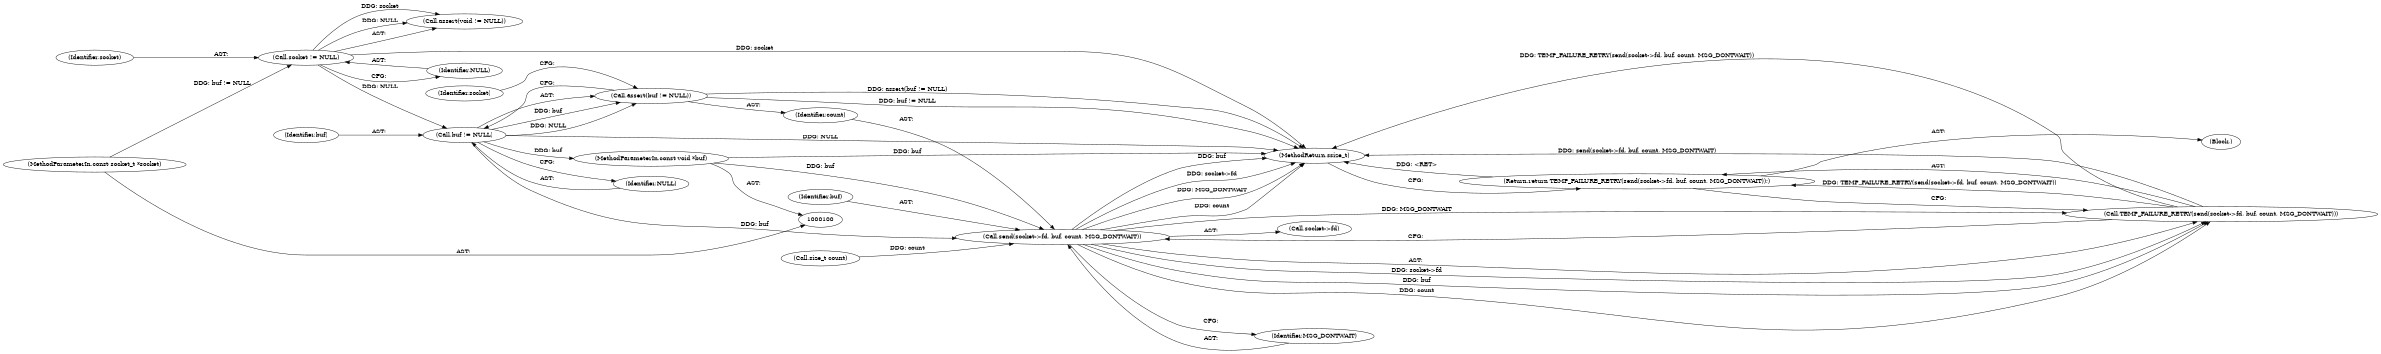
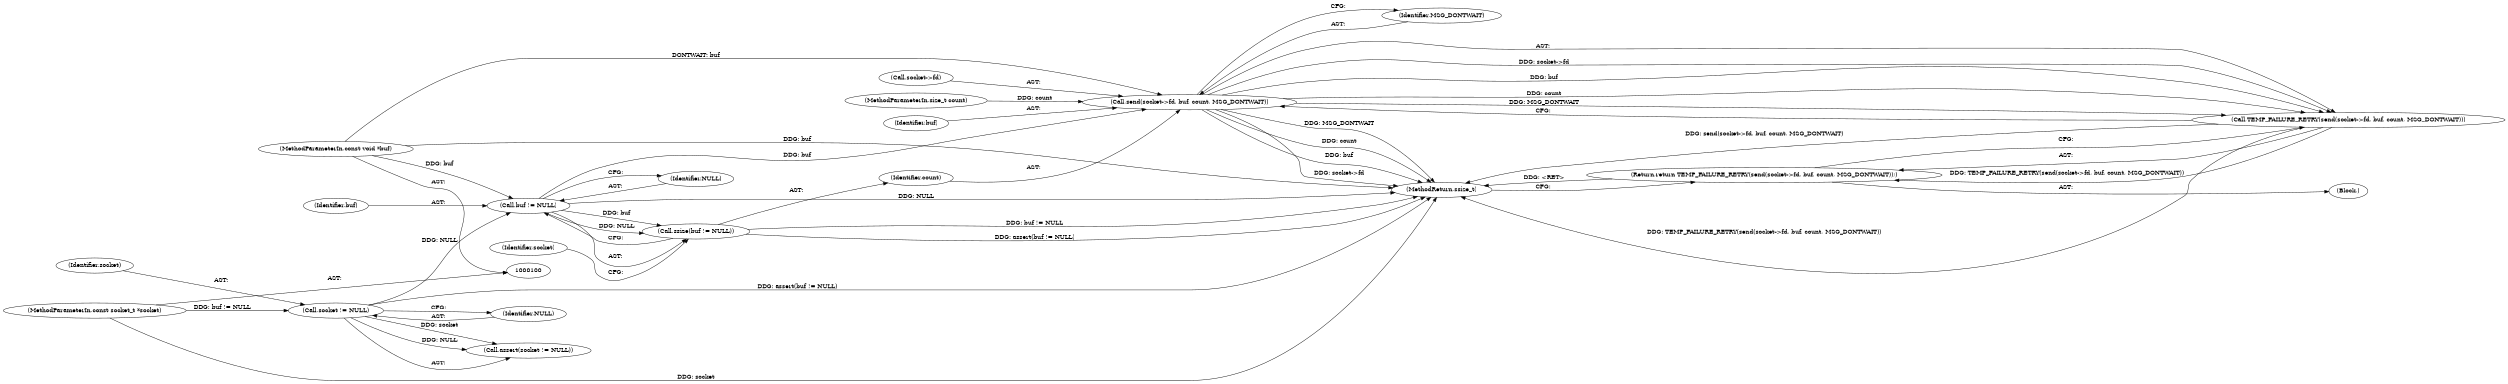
(465, 21) -> (529, 351)
(755, 48) -> (797, 287)
(651, 96) -> (696, 231)
(526, 153) -> (442, 172)
(820, 166) -> (696, 55)
(1222, 235) -> (1034, 88)
(820, 258) -> (916, 101)
none -> (802, 380)
